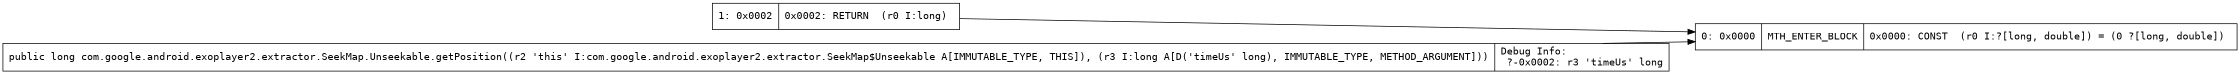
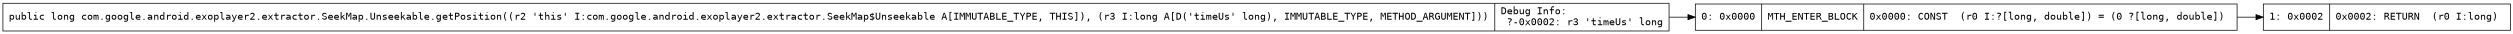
(1324, 25) -> (2247, 17)
